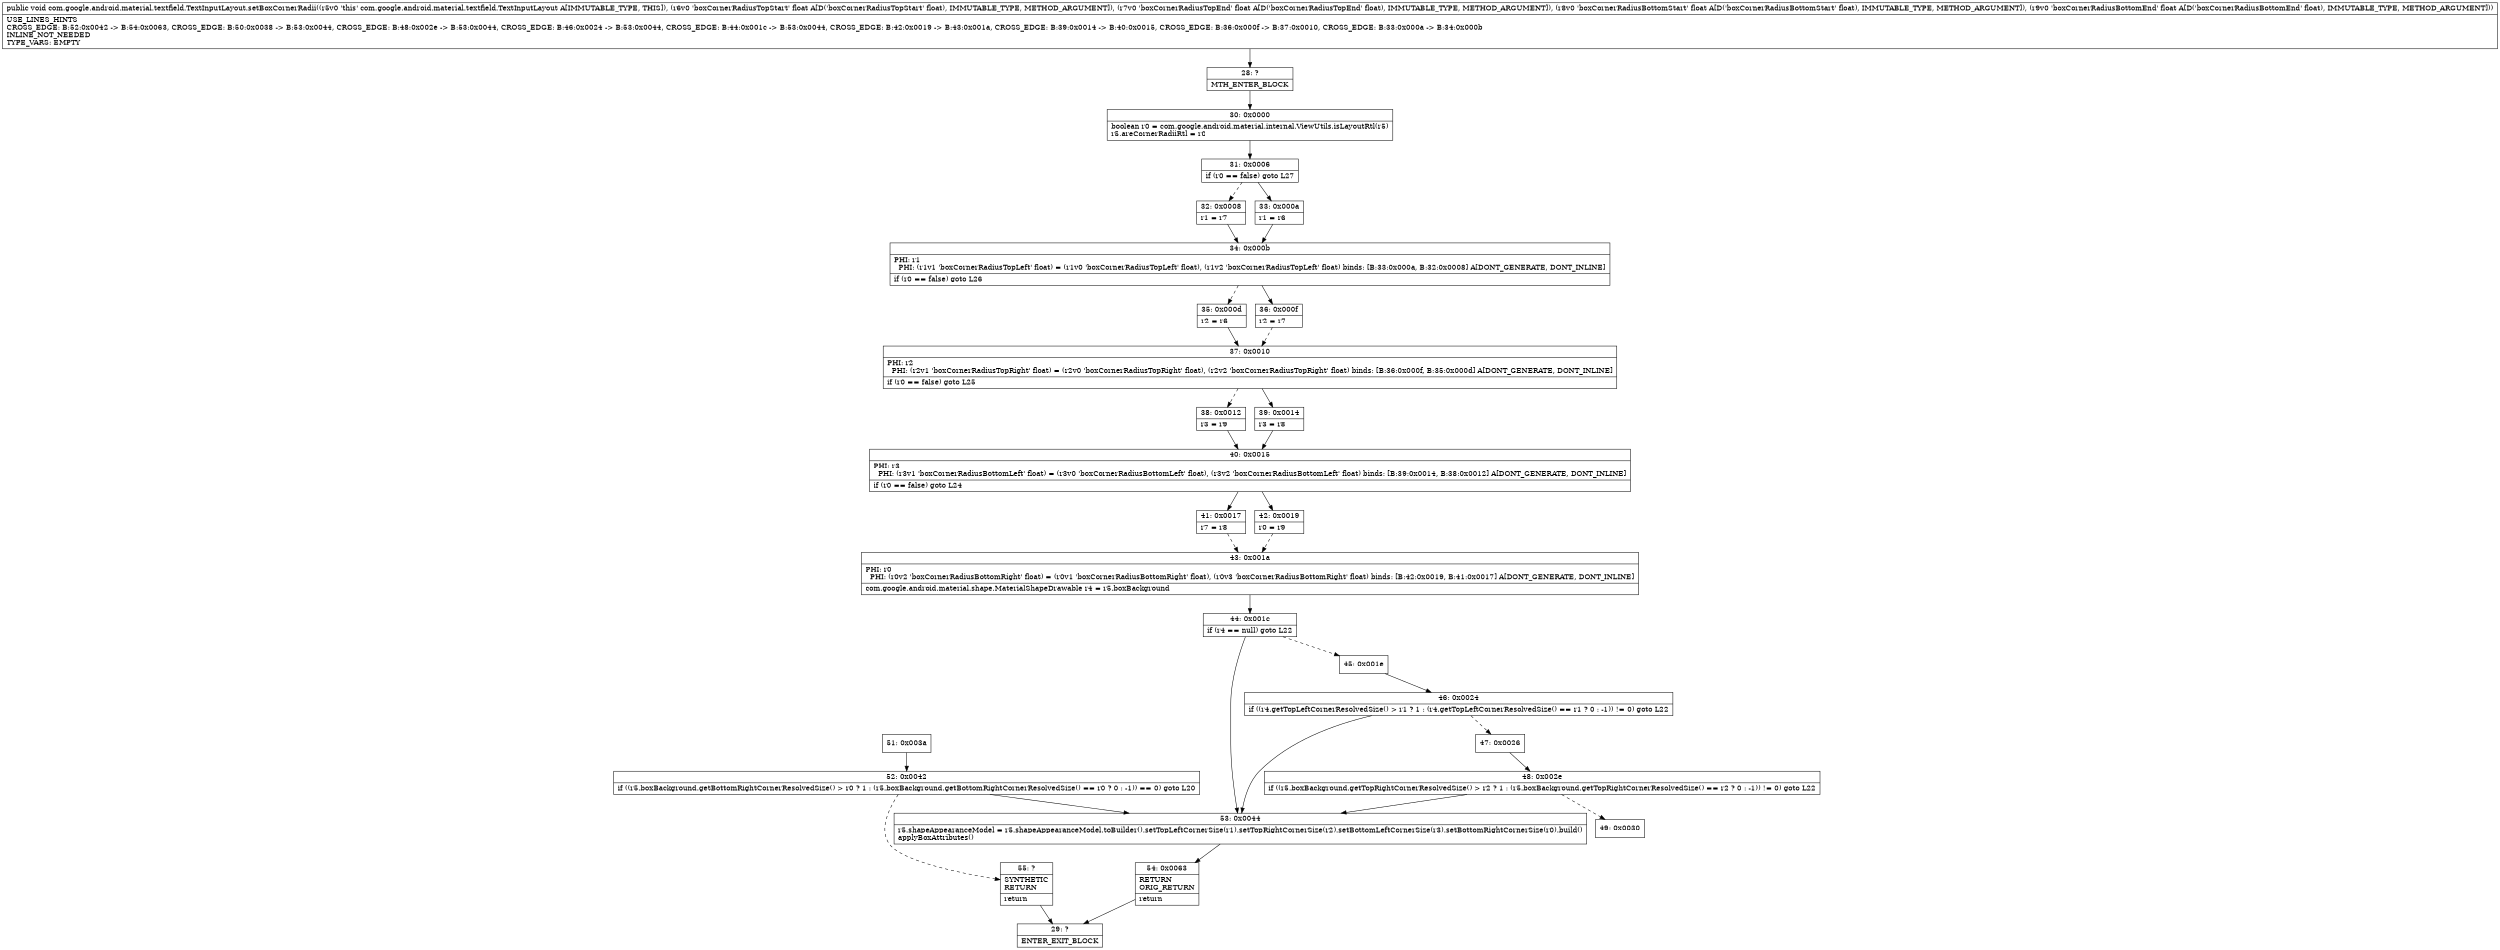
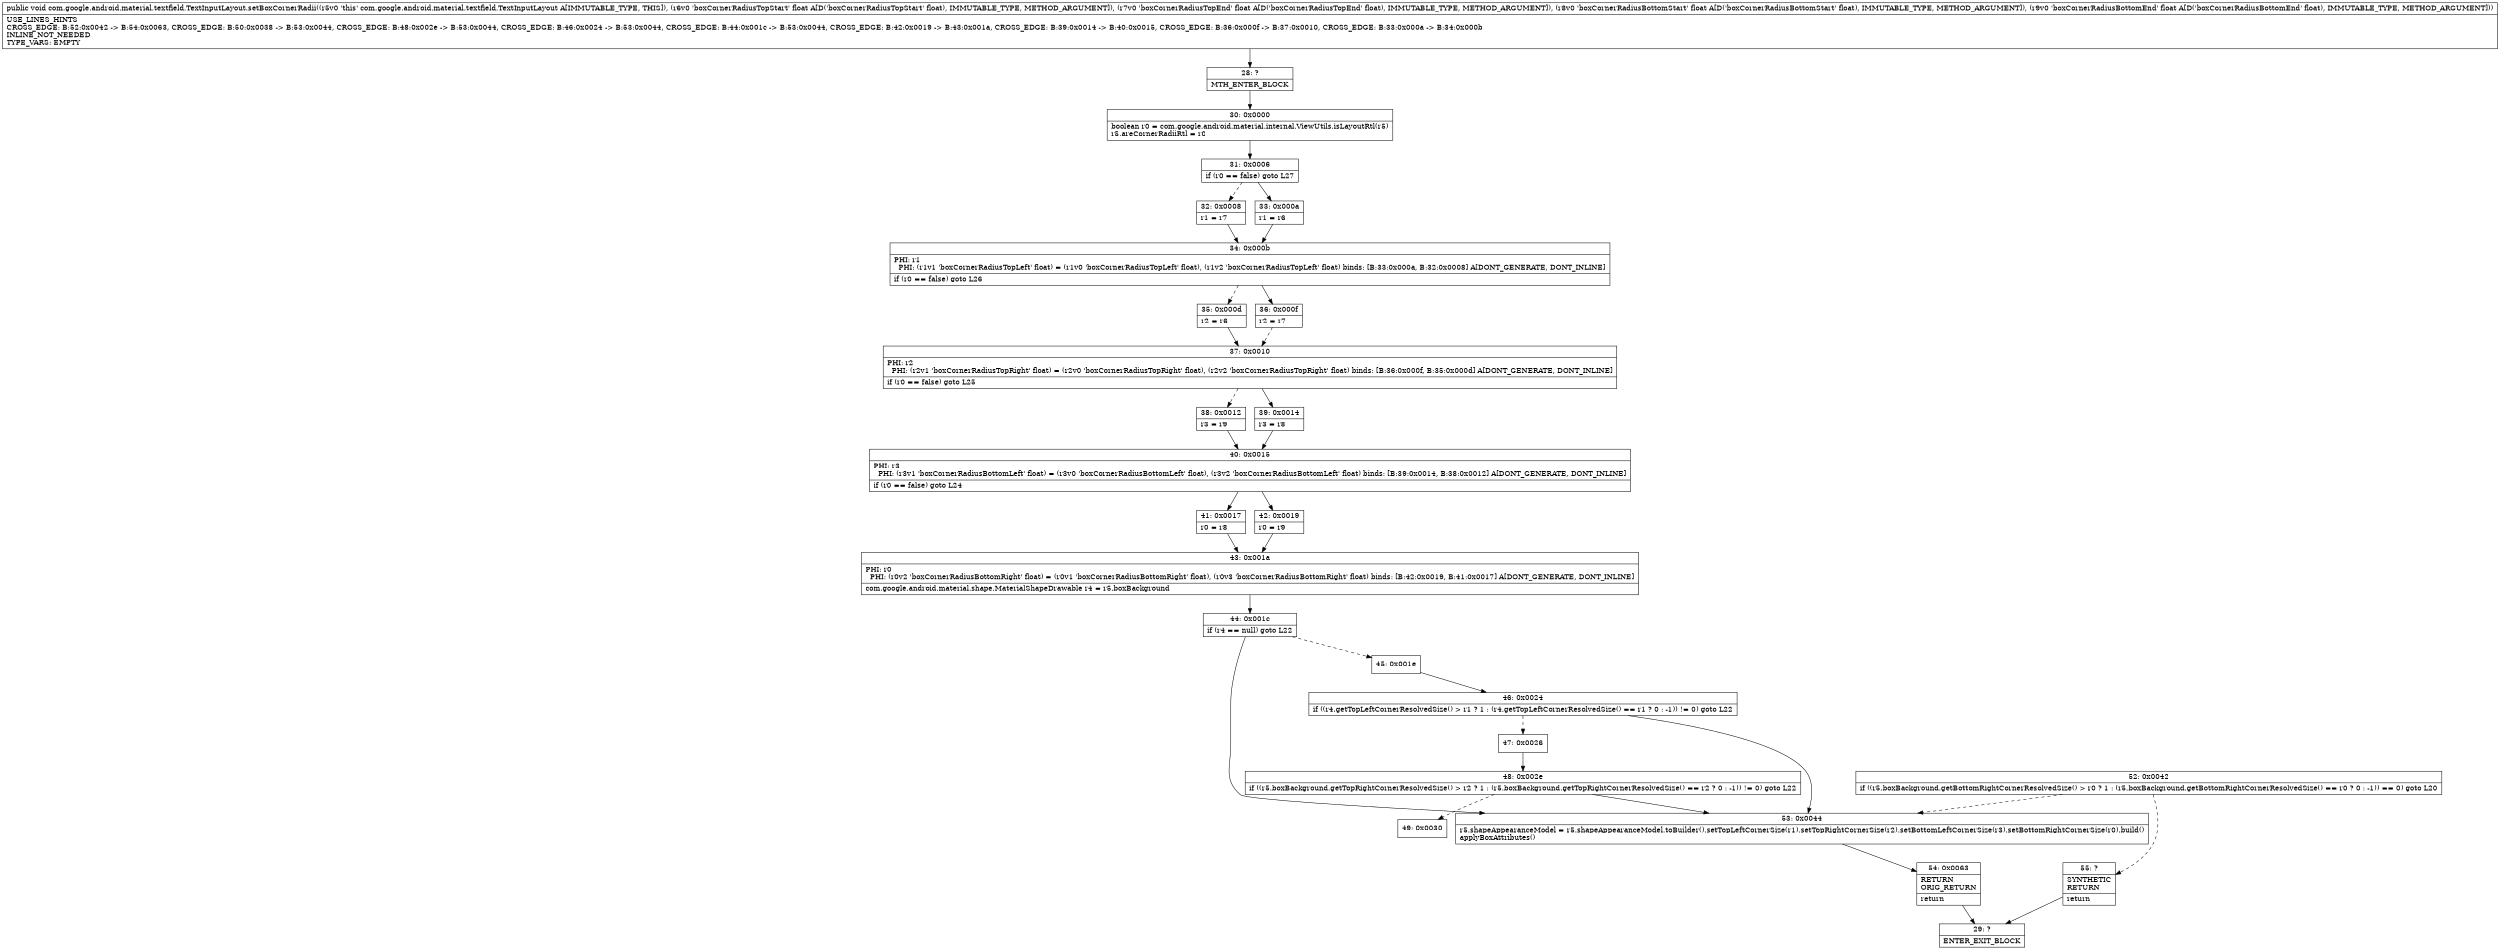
(1214, 528) -> (1214, 528)
(1232, 541) -> (1232, 541)
(1269, 541) -> (1269, 541)
(907, 743) -> none
(1057, 803) -> (1993, 804)
